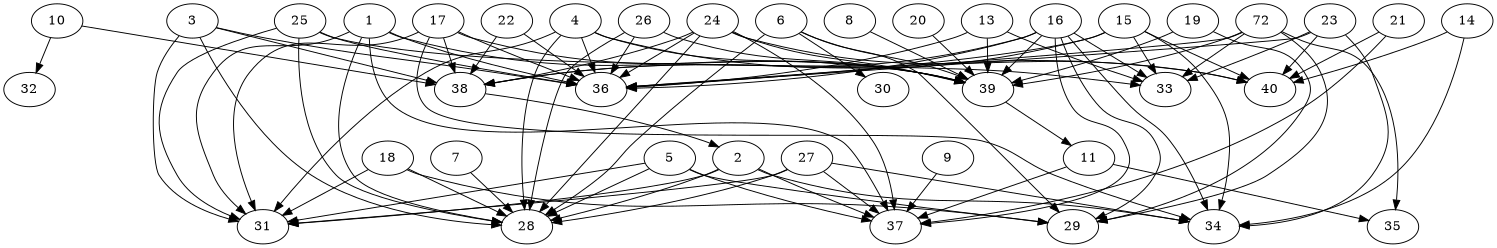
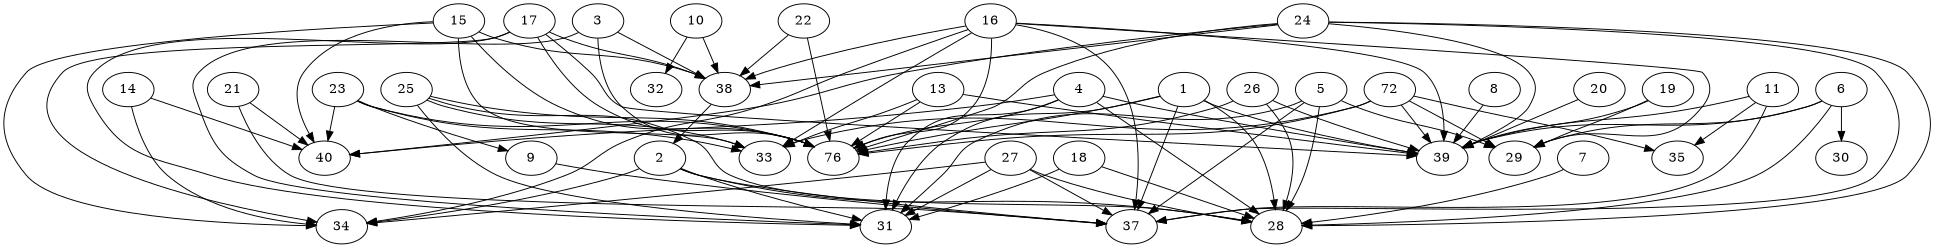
(601, 90) -> (833, 158)
(1034, 121) -> (1624, 118)
(1377, 168) -> (427, 126)
(316, 178) -> none
(721, 205) -> none
